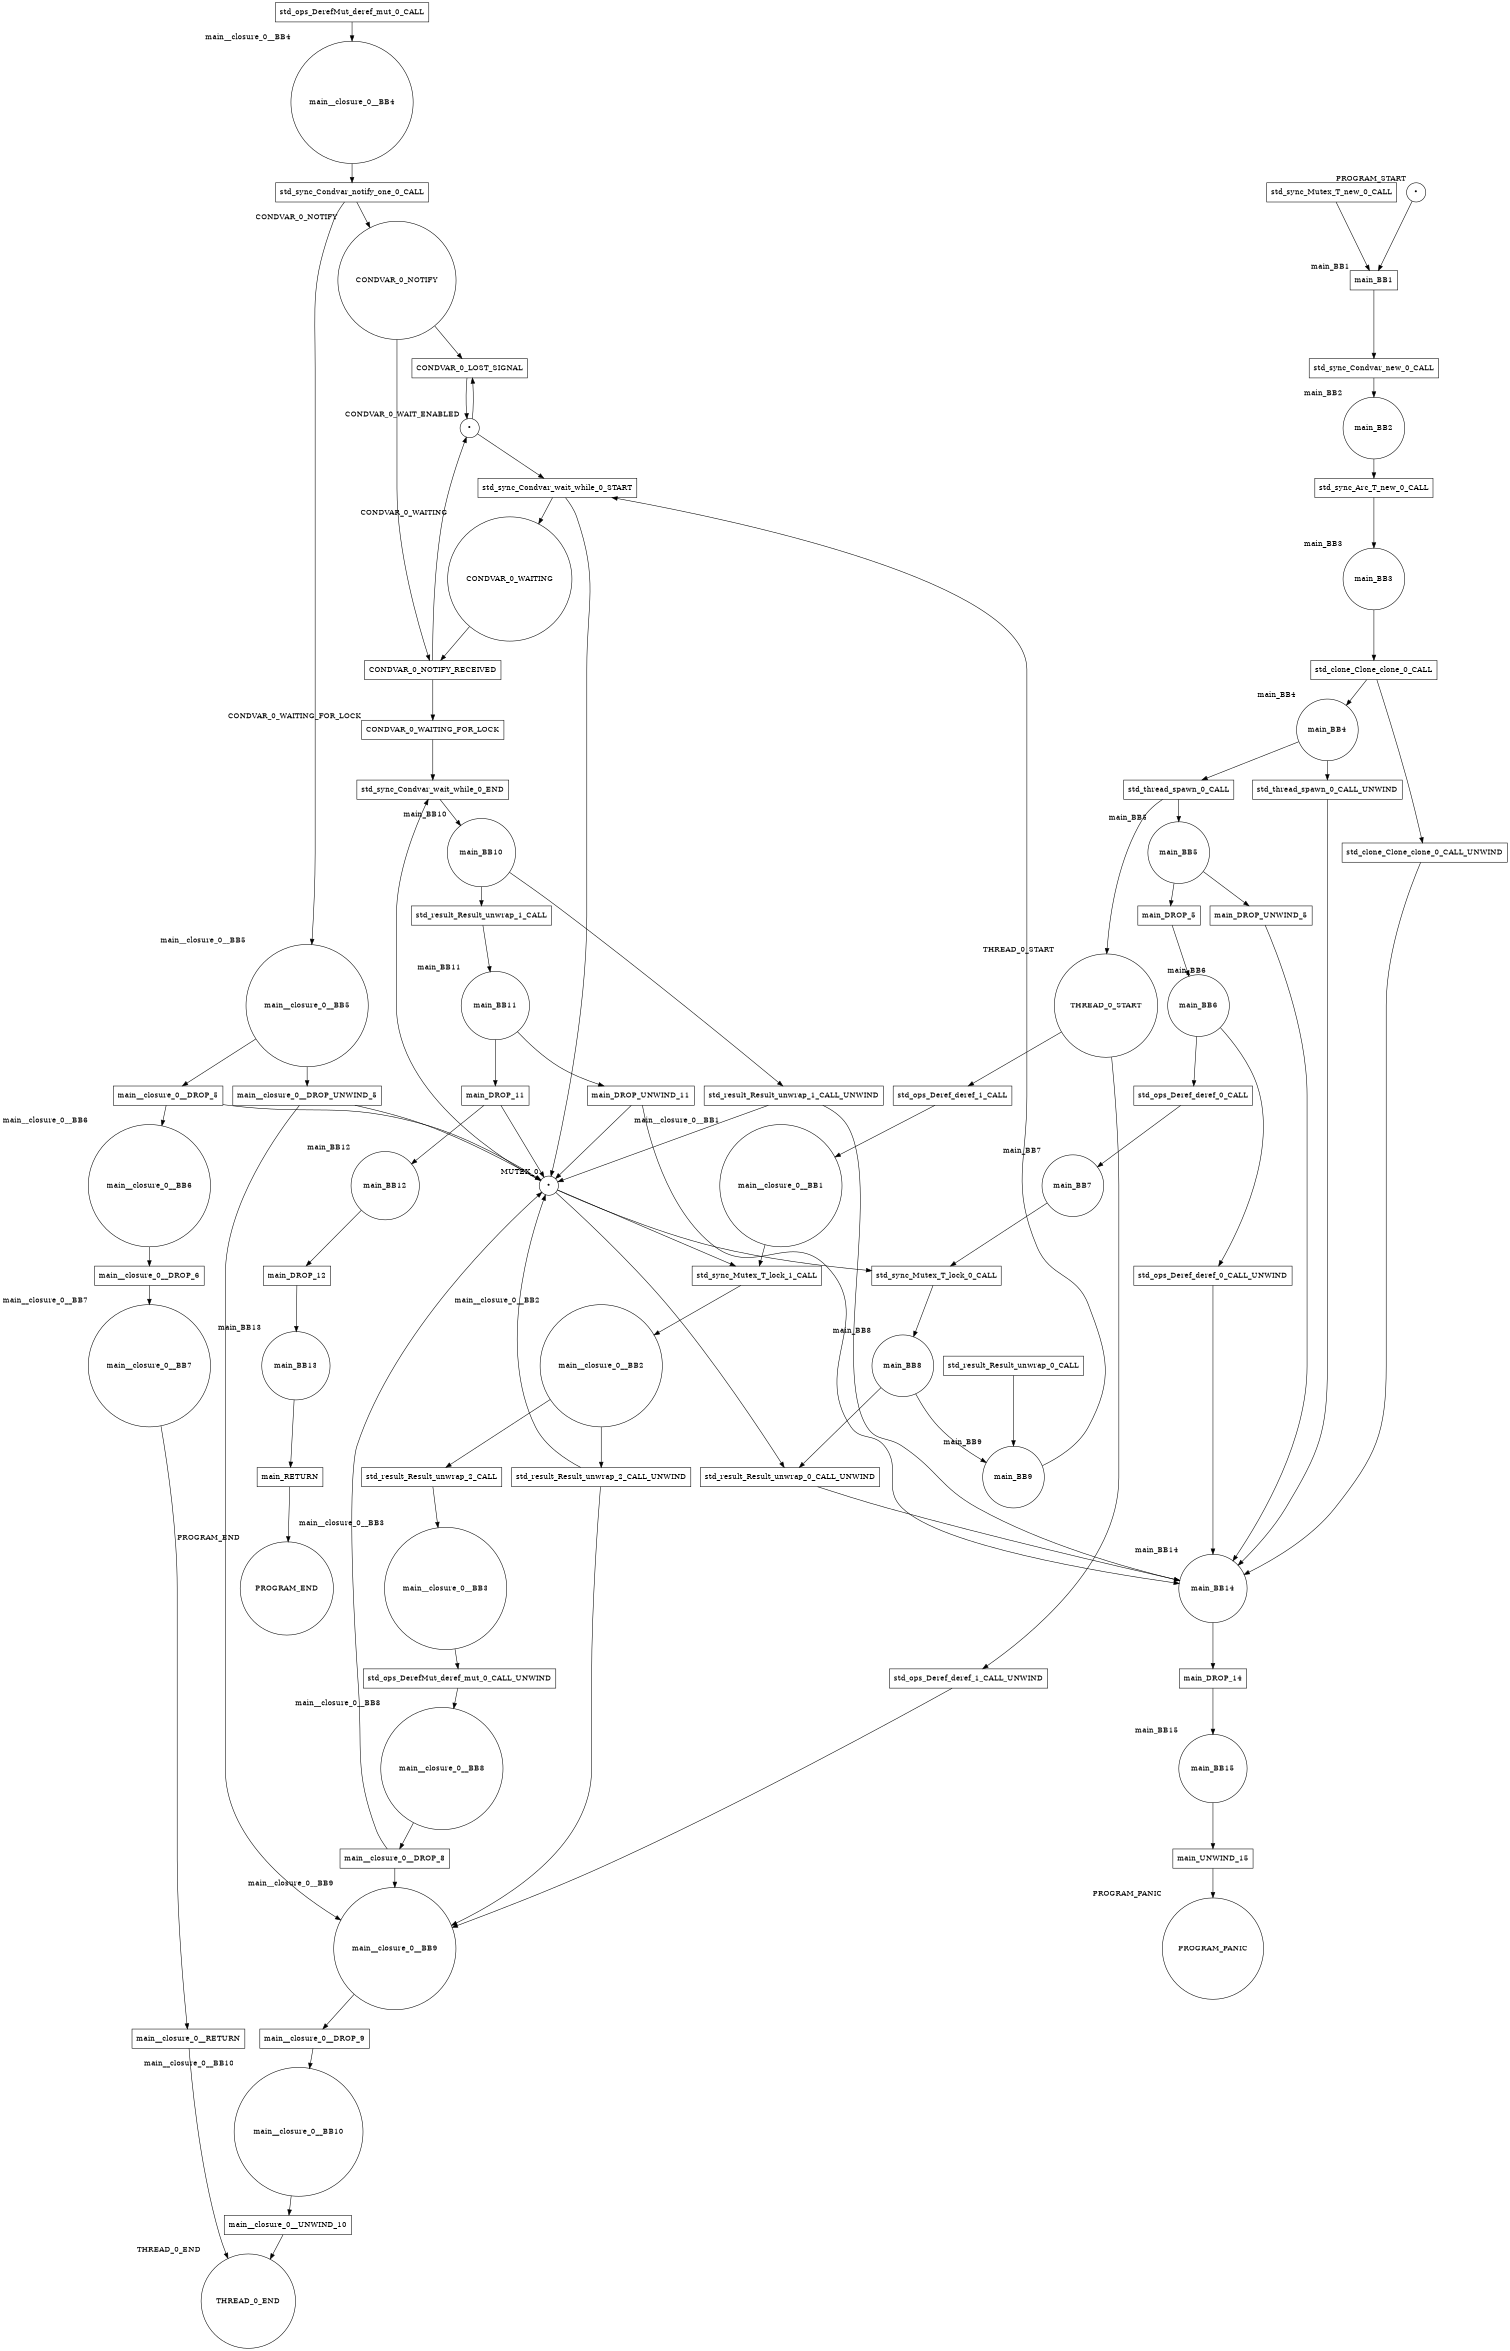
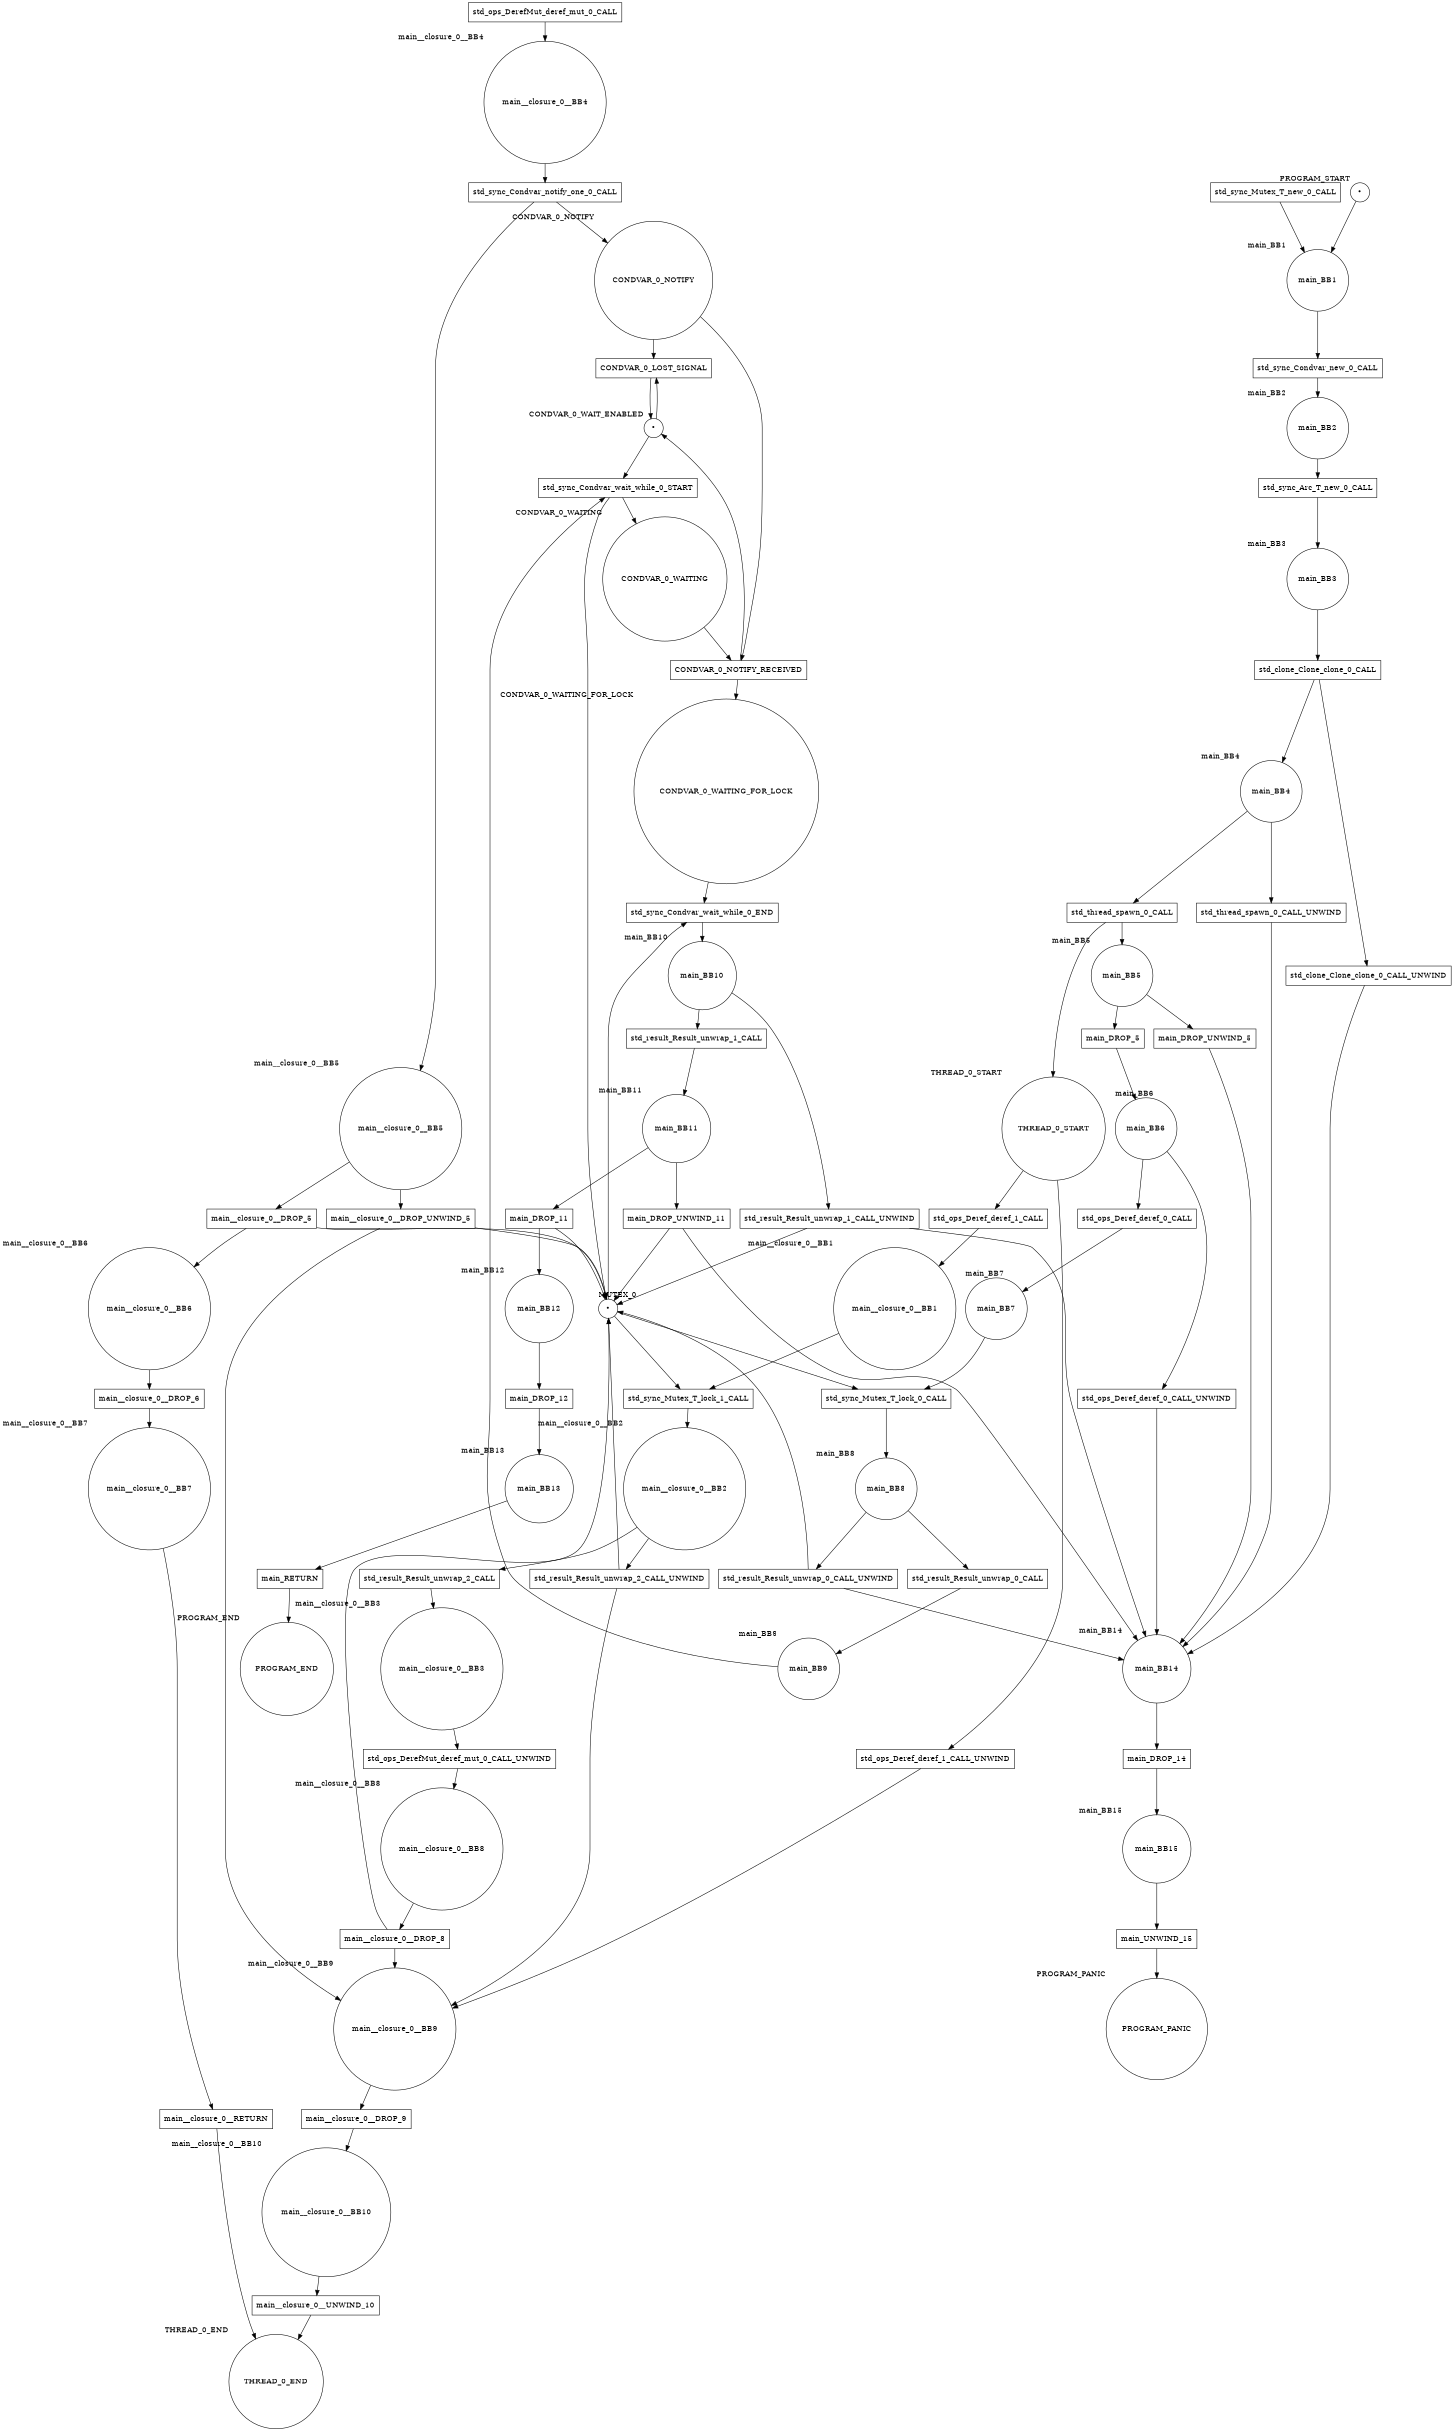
(1374, 280) -> (1318, 280)
(433, 730) -> (726, 791)
(673, 1312) -> (767, 1403)
(944, 1432) -> (936, 1538)
